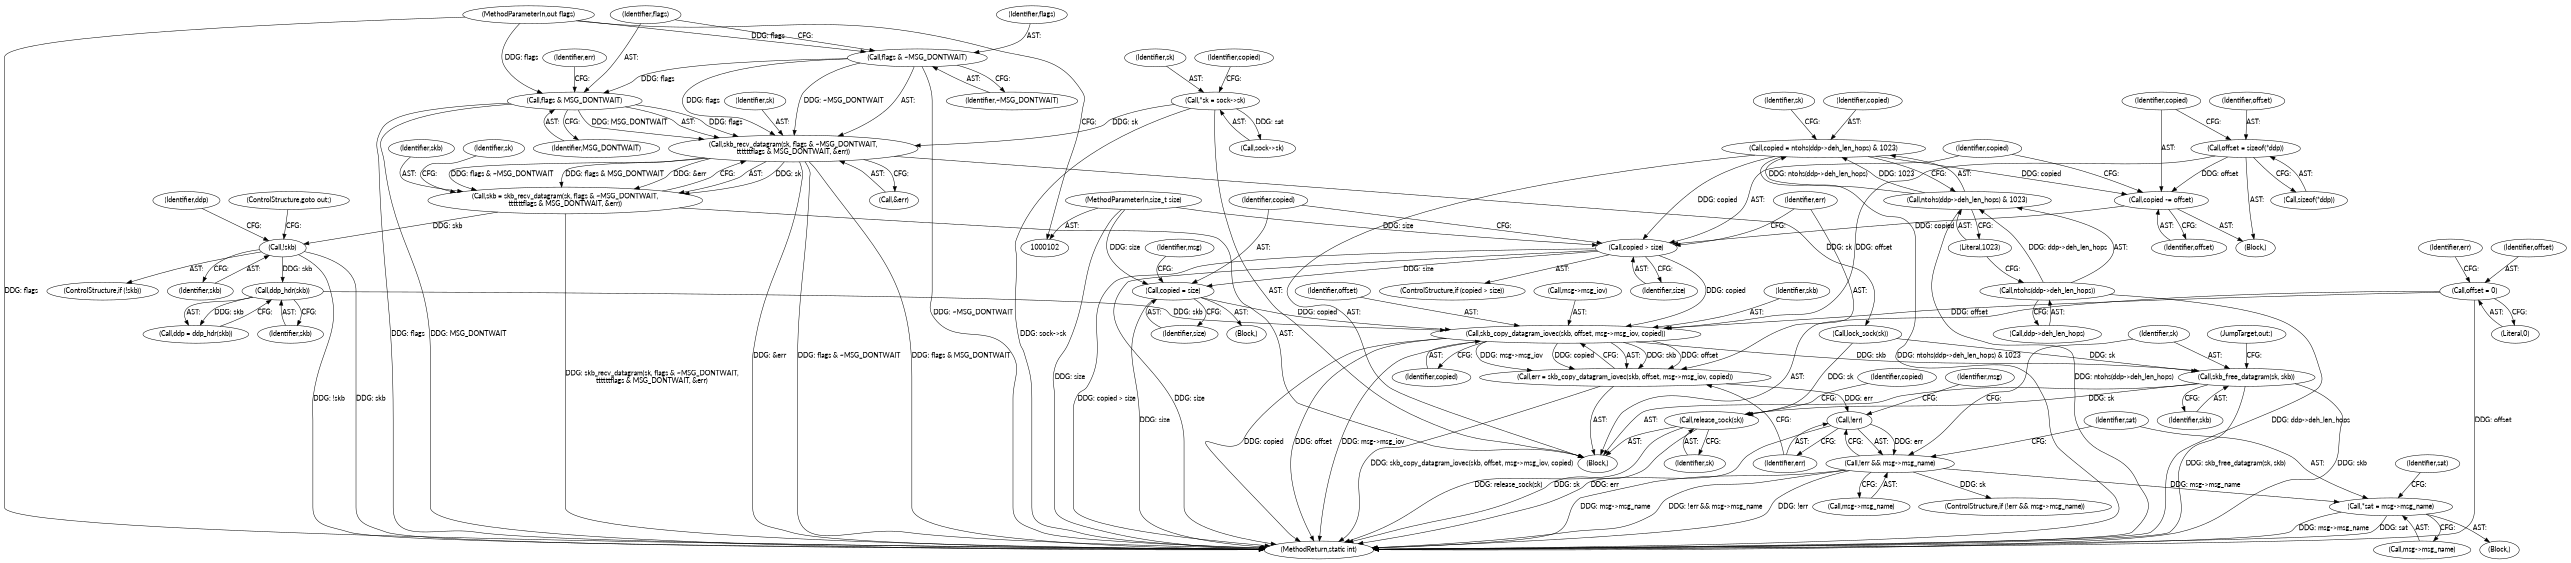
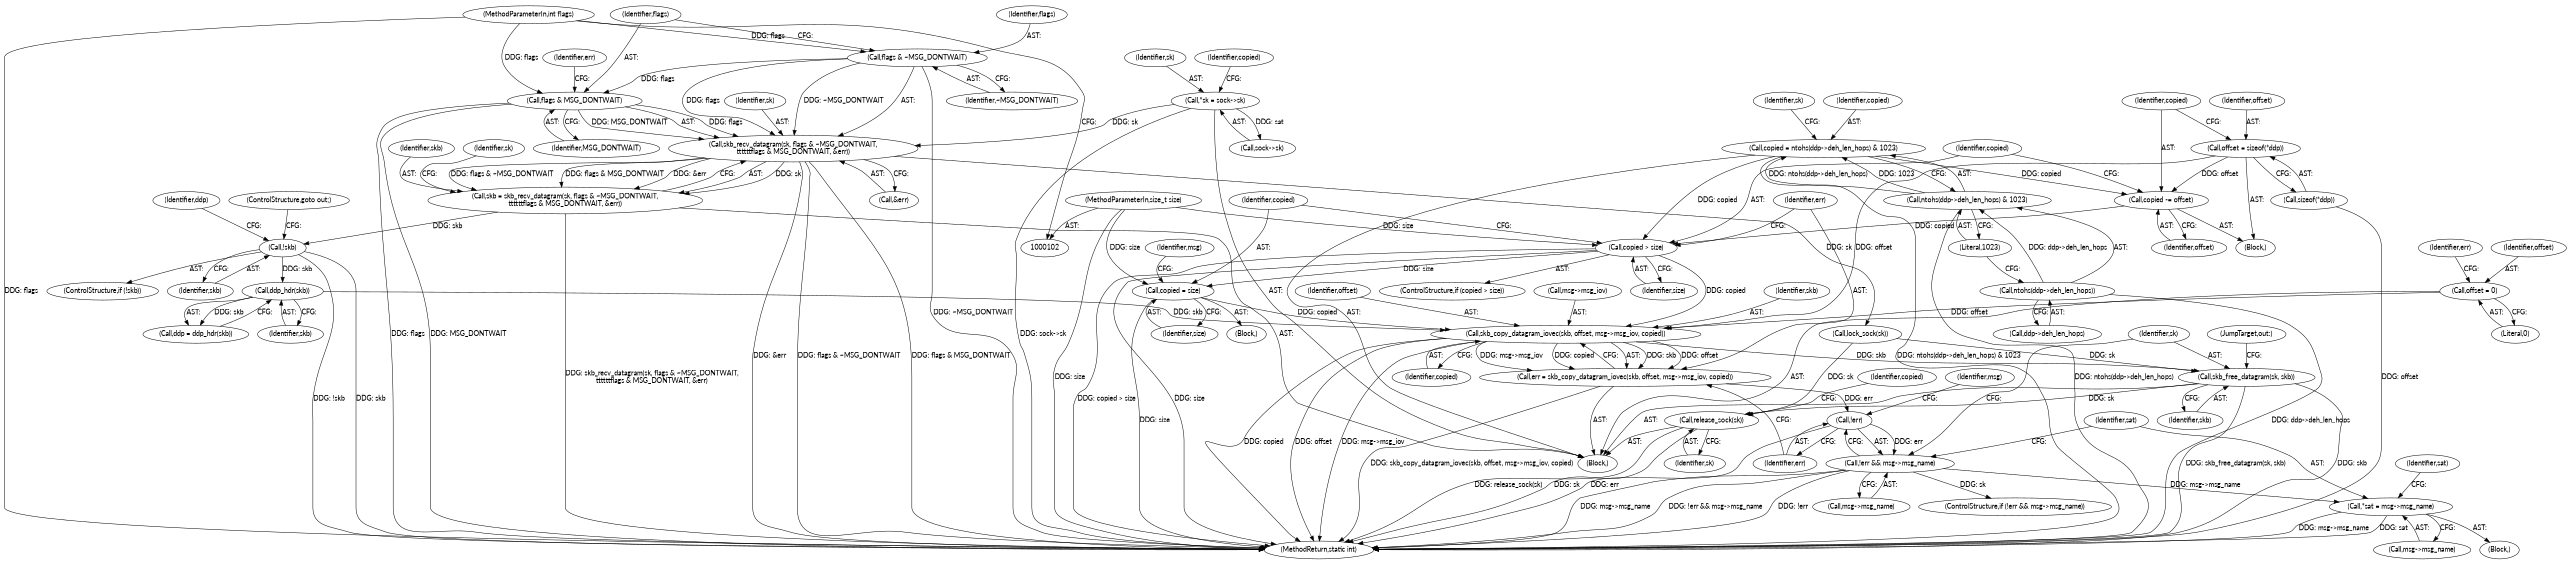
(529, 15) -> (529, 15)
(2269, 541) -> (2188, 533)
